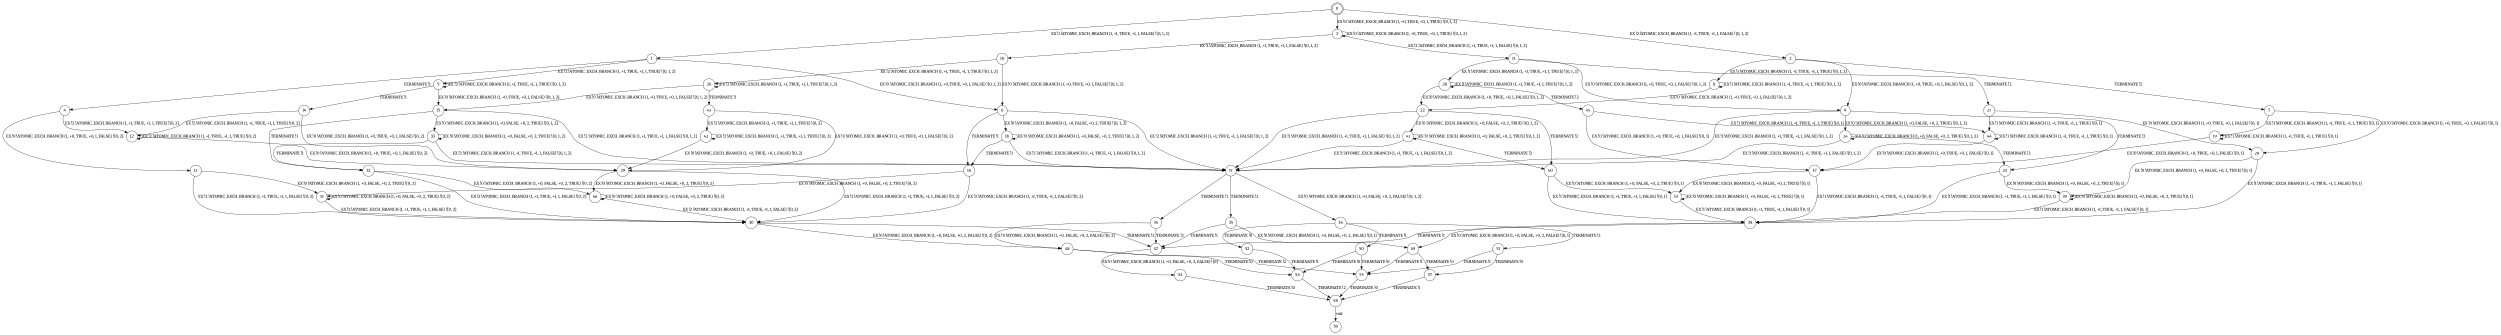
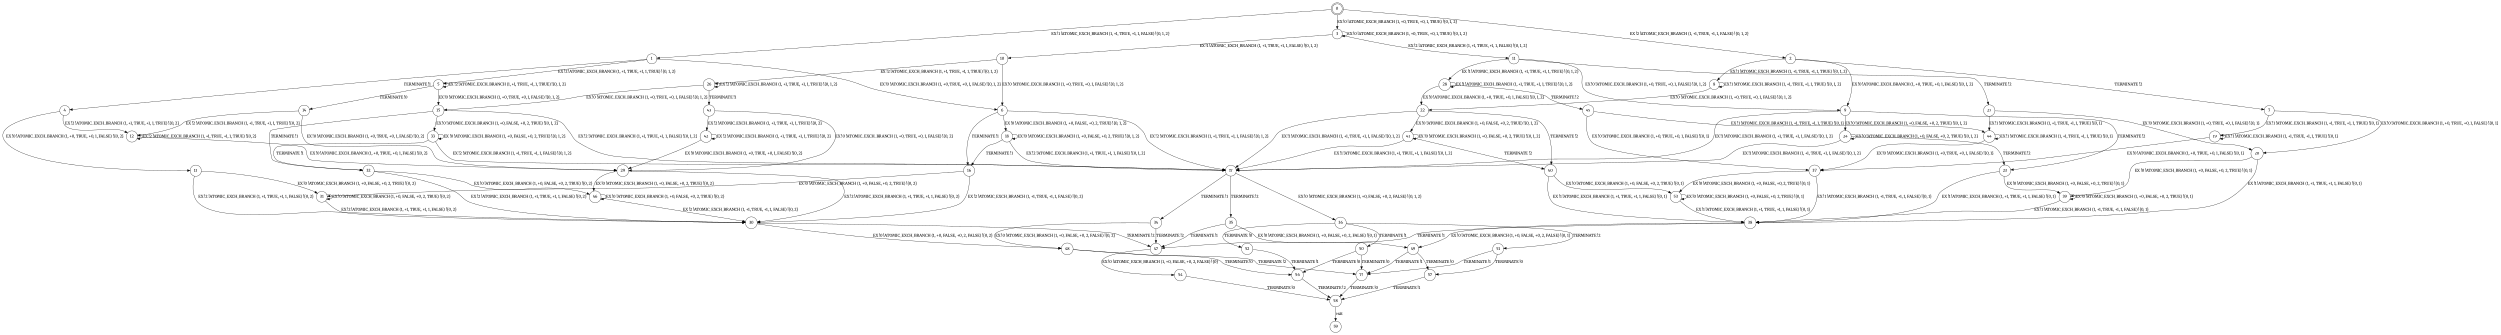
(393, 98) -> (394, 98)
(1362, 275) -> (1362, 275)
